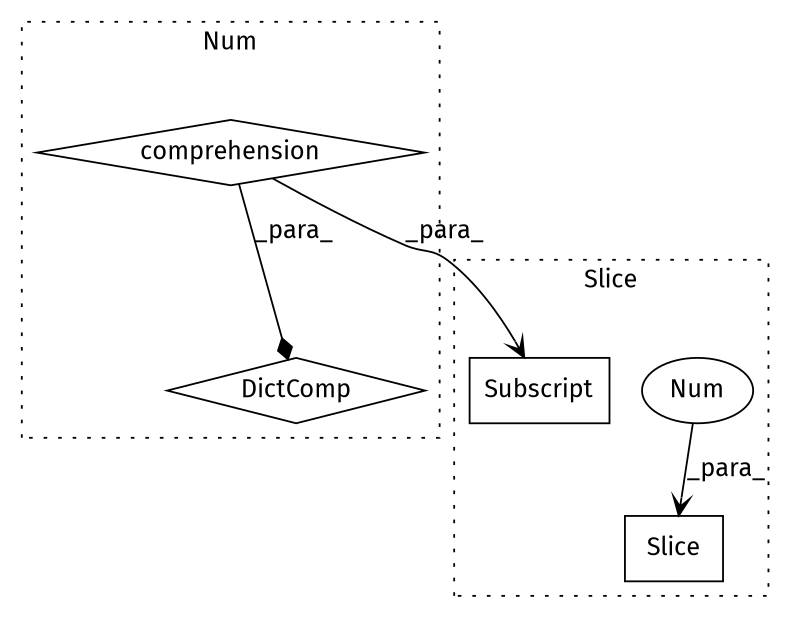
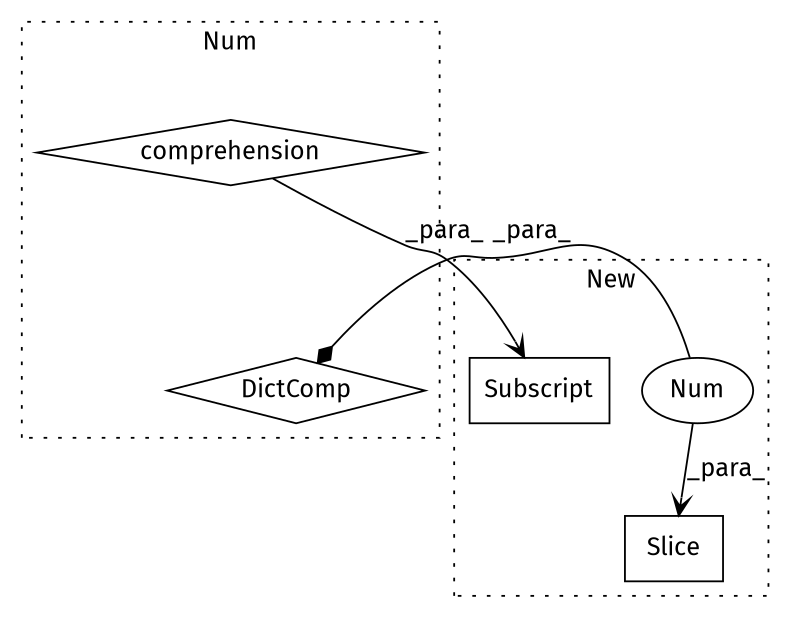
(261, 261) -> (558, 248)
(611, 281) -> (611, 281)
